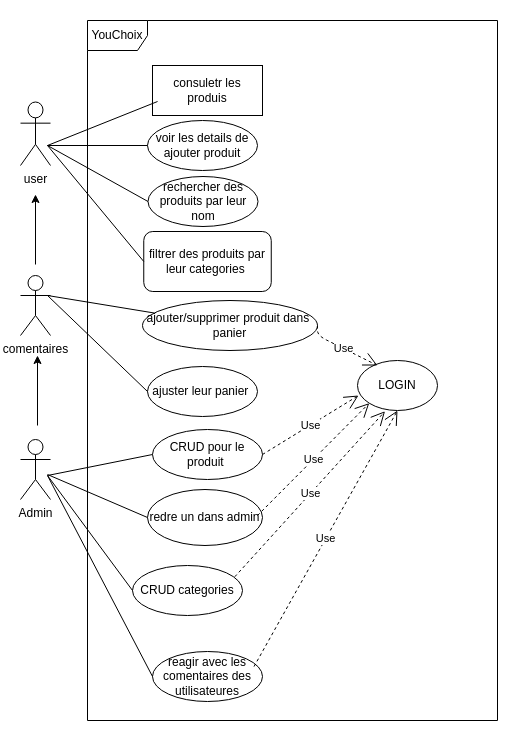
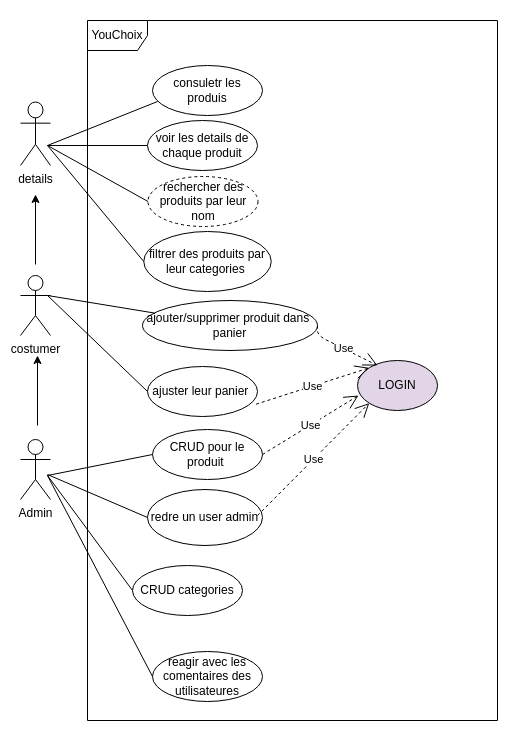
(208, 91) -> (208, 91)
(203, 146) -> (203, 146)
(36, 180) -> (36, 180)
(203, 202) -> (203, 202)
(208, 262) -> (208, 262)
(36, 350) -> (36, 350)
none -> (312, 386)
(398, 386) -> (398, 386)
(309, 495) -> none
(205, 518) -> (205, 518)
(325, 540) -> none
